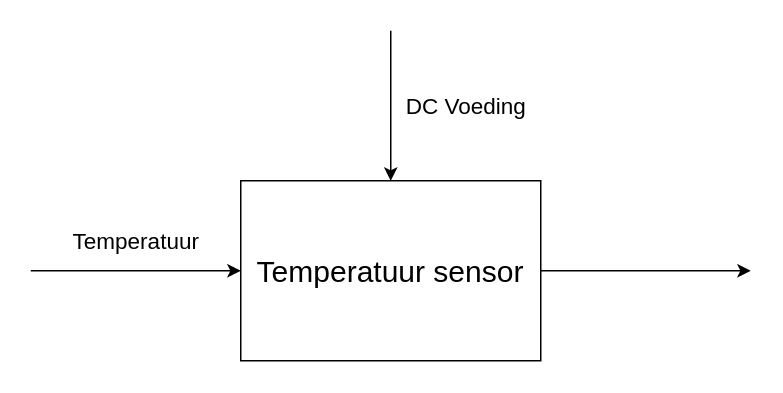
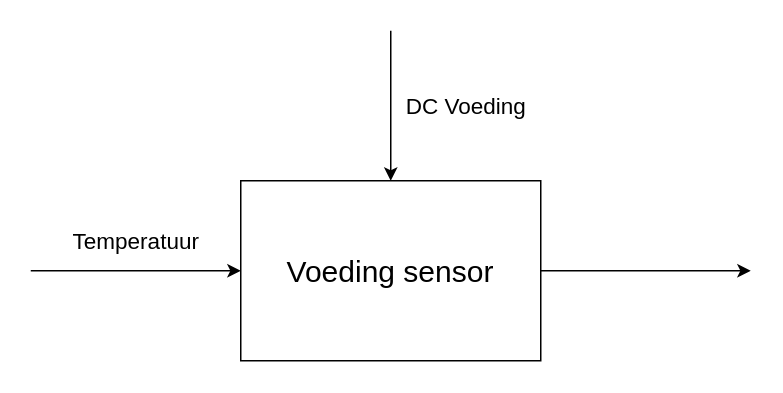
(391, 271) -> (391, 271)
